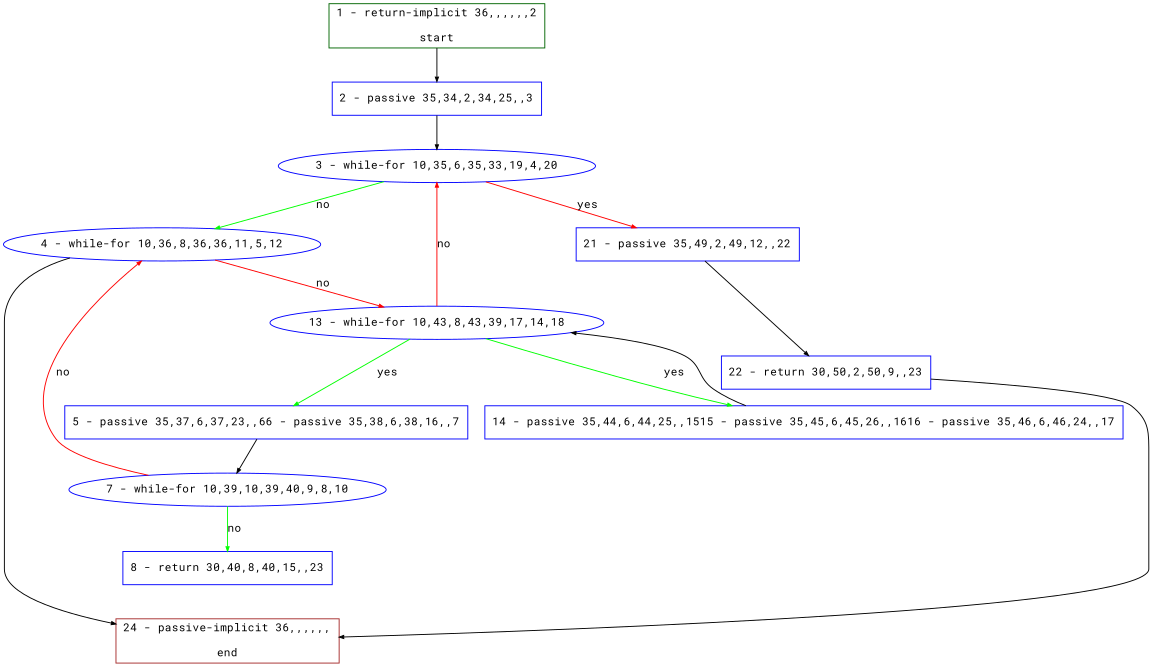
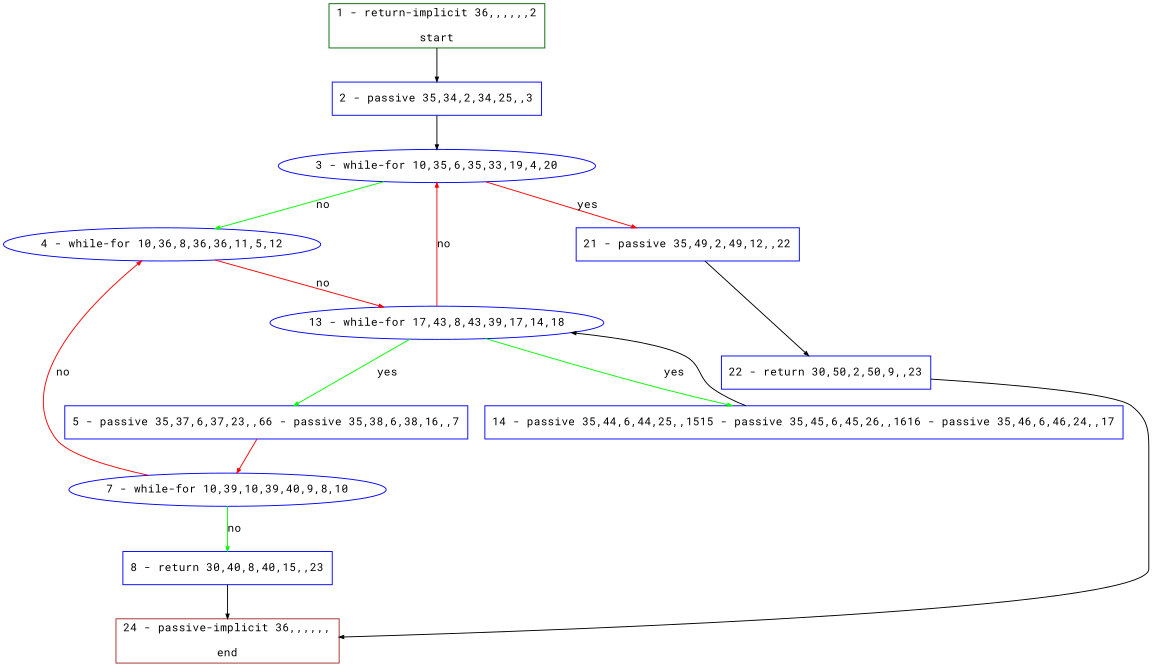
(437, 323) -> (437, 323)
(248, 454) -> (248, 454)
(4, 459) -> (228, 599)
